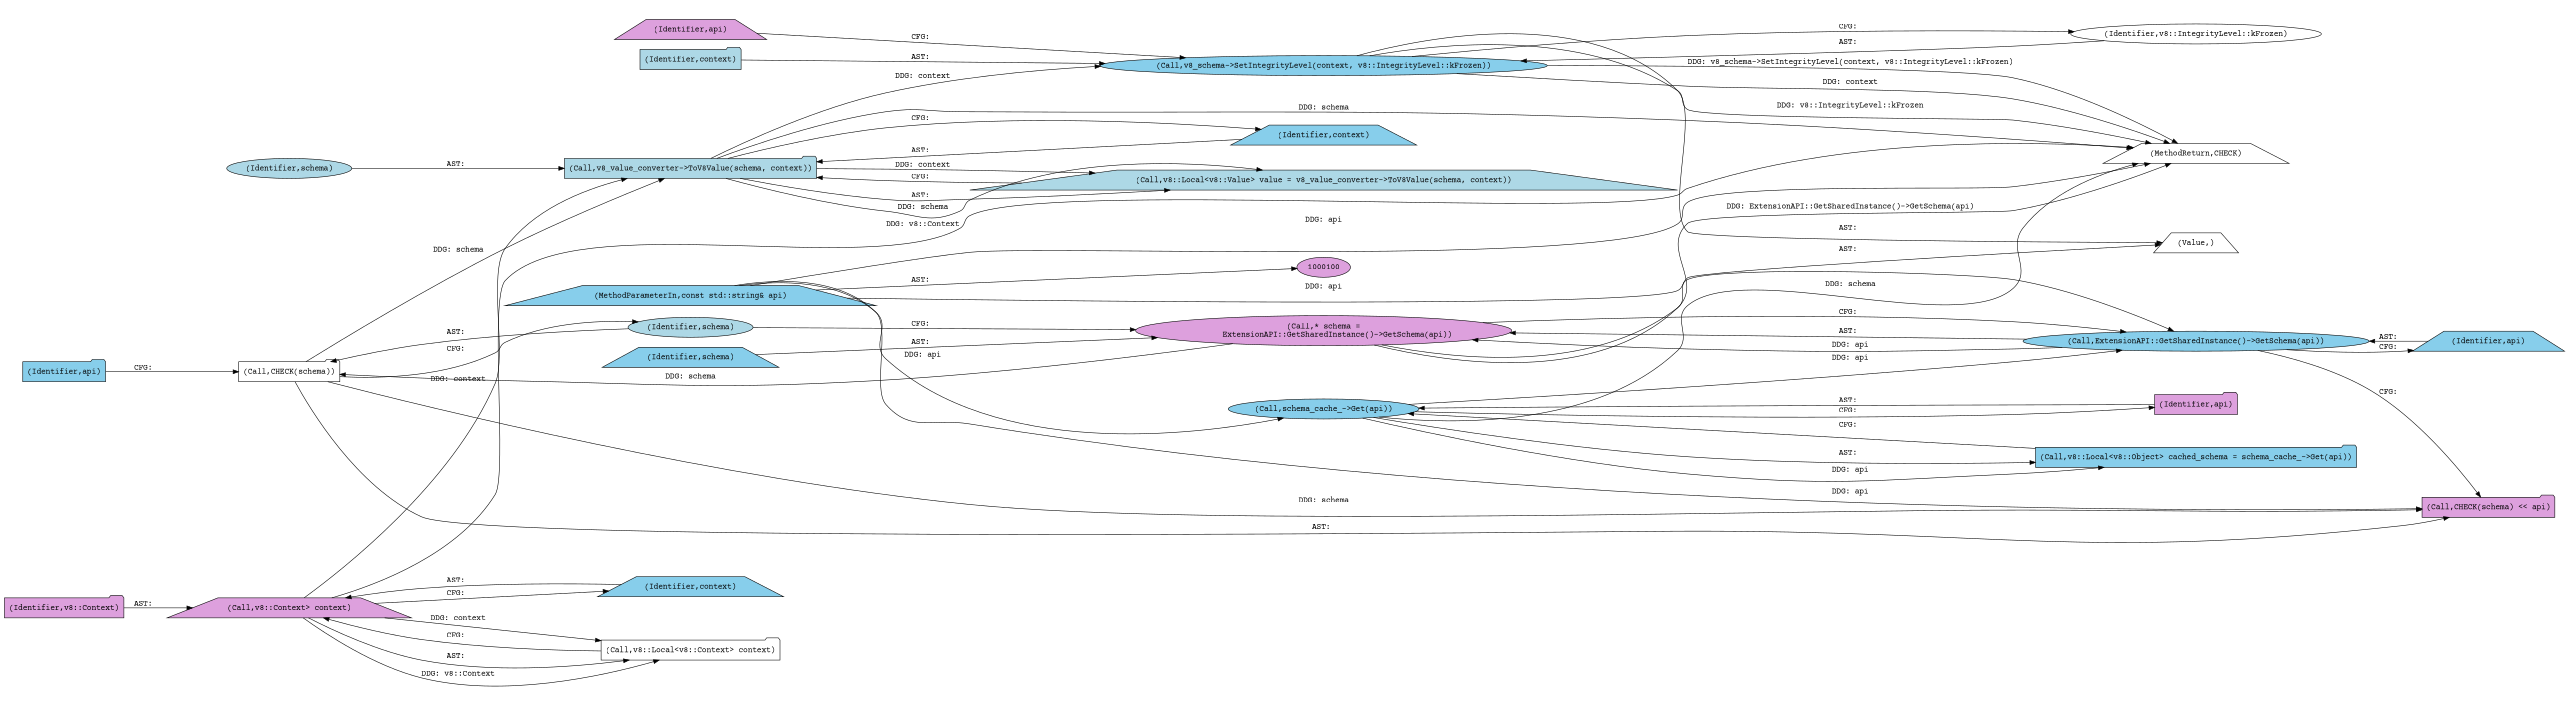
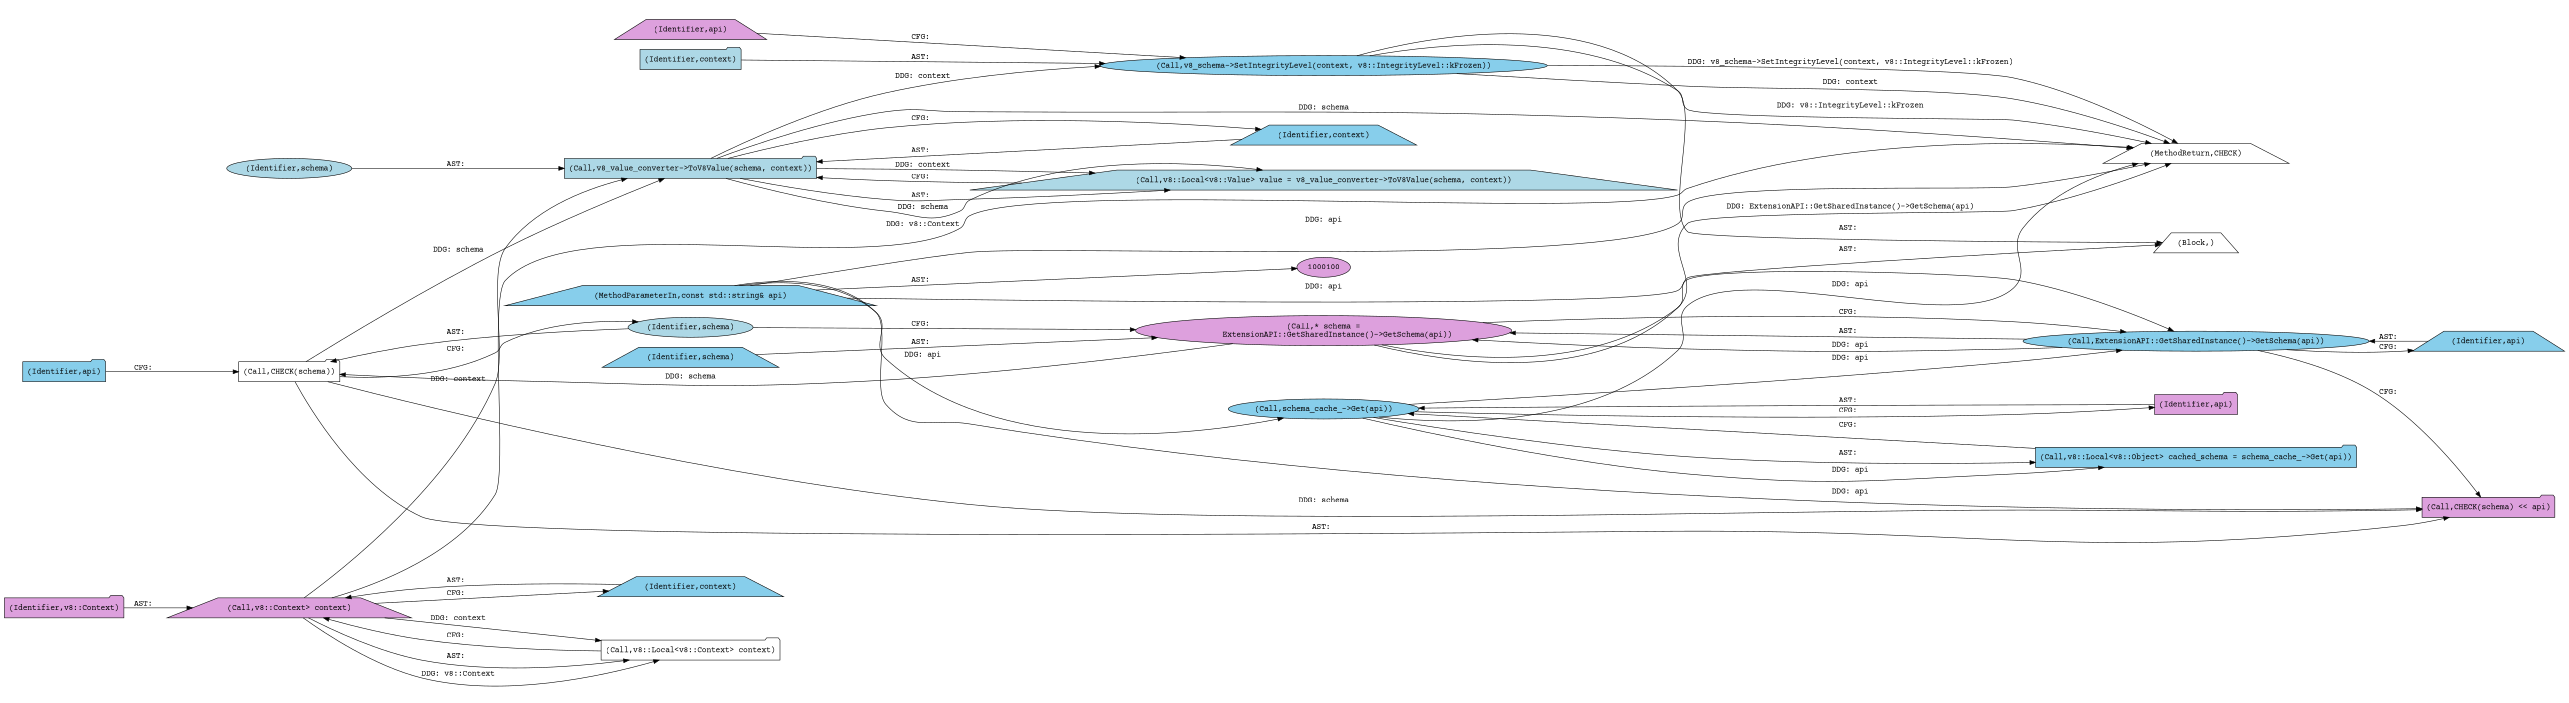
(2196, 34) -> none
(2196, 243) -> (2196, 243)
(1850, 284) -> (1850, 284)
